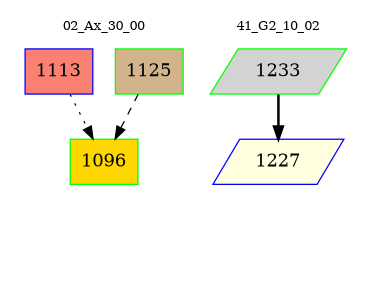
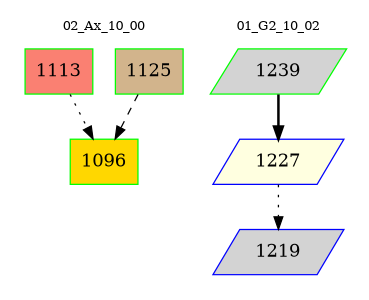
(104, 27) -> (104, 27)
(278, 27) -> (278, 27)
(59, 71) -> (59, 71)
(278, 71) -> (278, 71)
none -> (278, 252)
